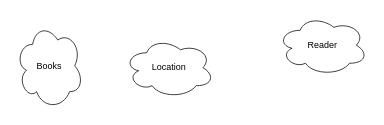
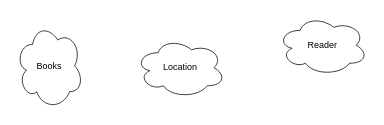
(169, 68) -> (180, 68)
